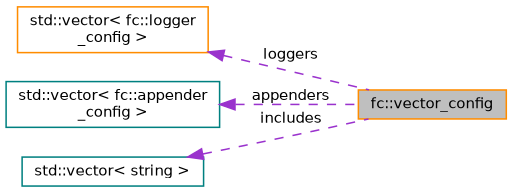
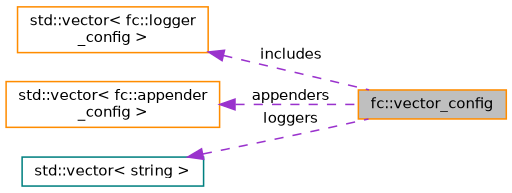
(289, 55) -> (289, 55)
(113, 104) -> (113, 104)
(289, 119) -> (289, 119)
